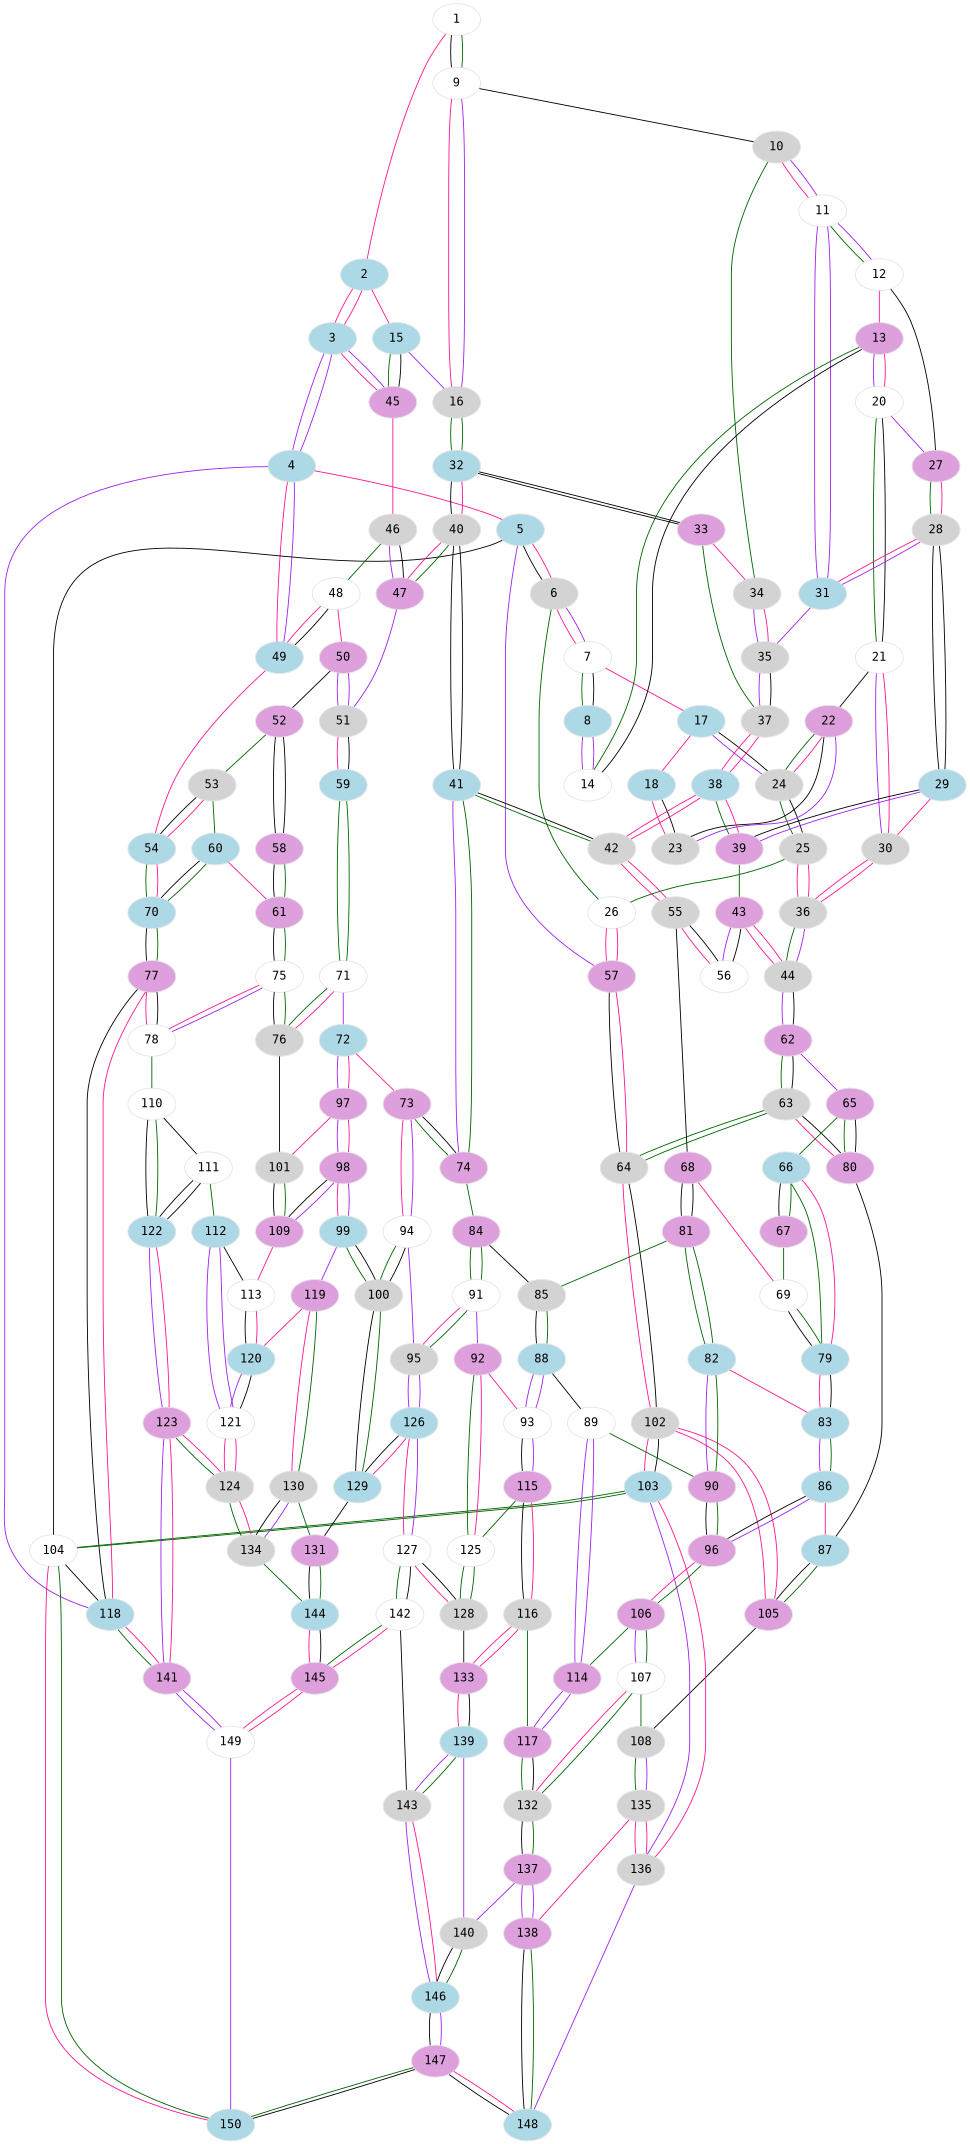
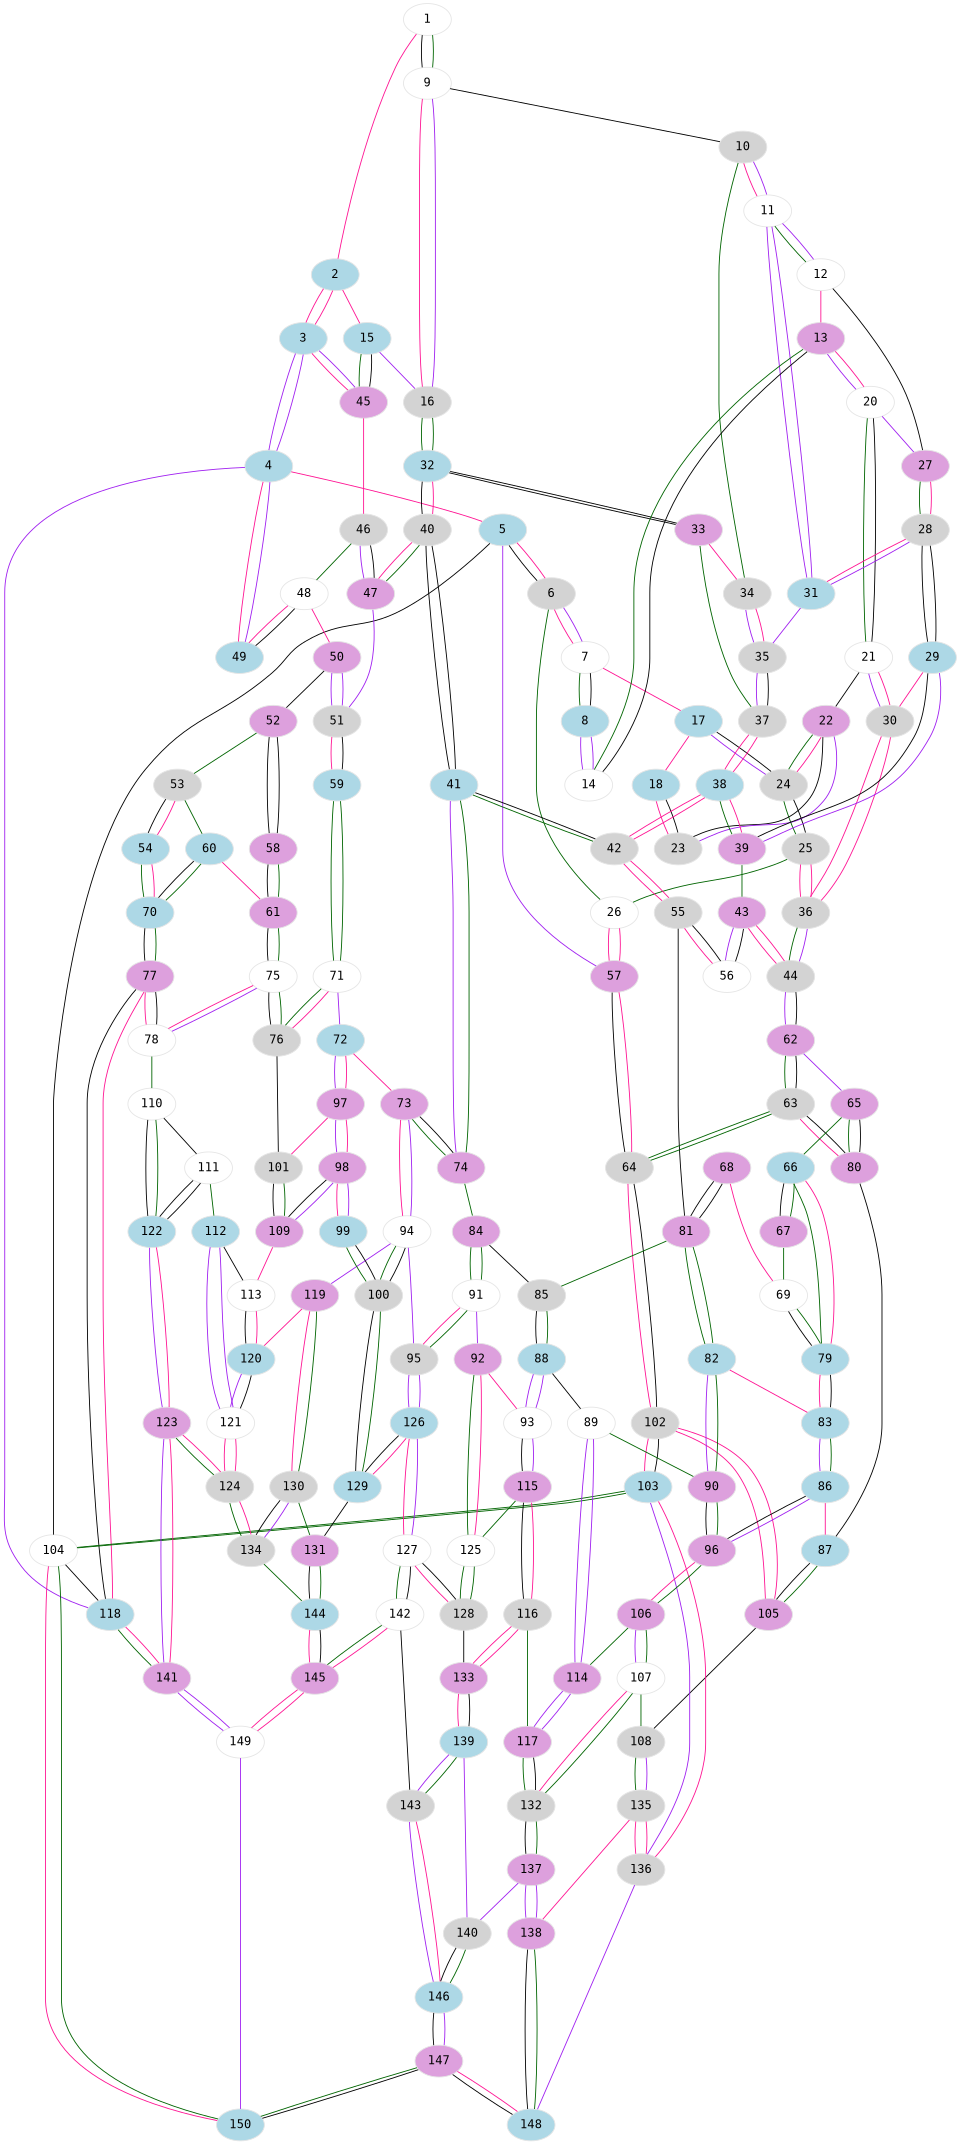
(198, 744) -> none
(682, 1040) -> (678, 1072)
(329, 1264) -> (370, 1258)
